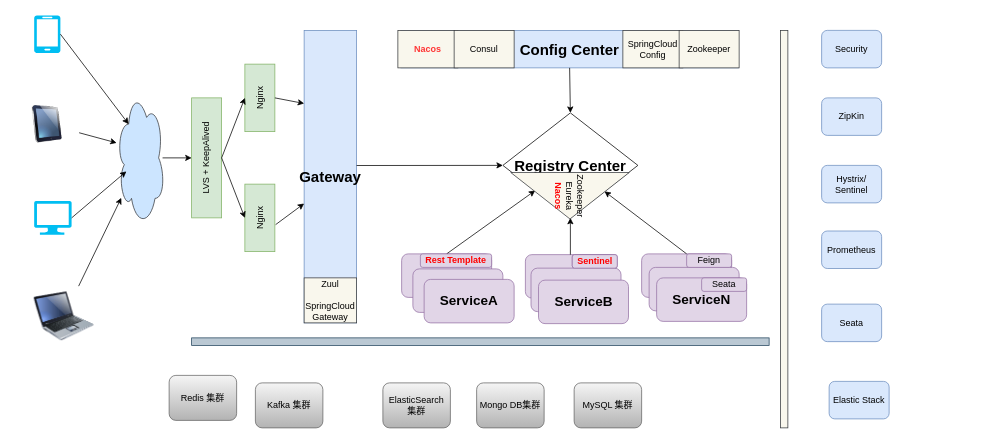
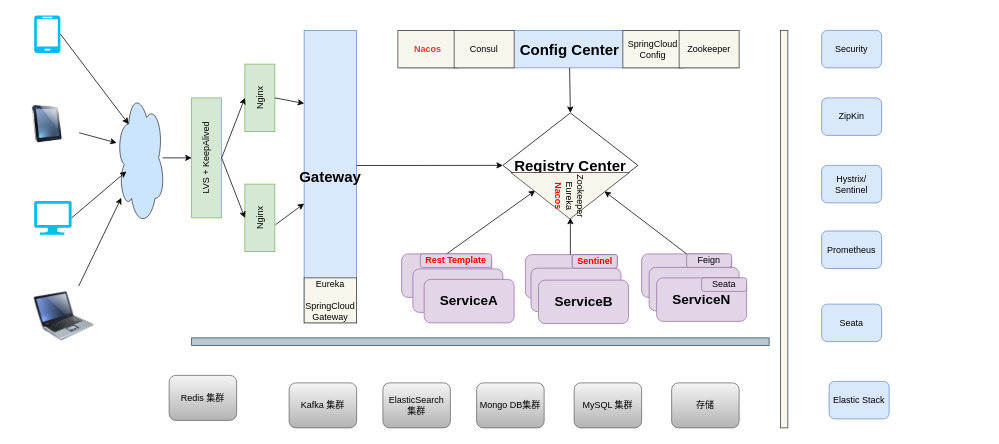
(330, 300) -> (330, 300)
(289, 405) -> (323, 405)
none -> (705, 405)
